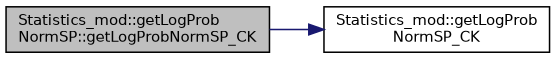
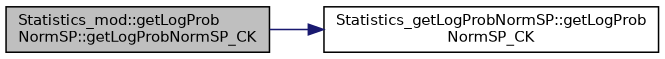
(437, 30) -> (491, 30)
